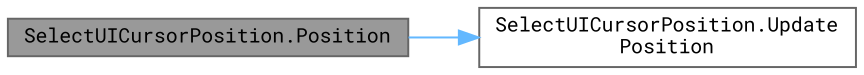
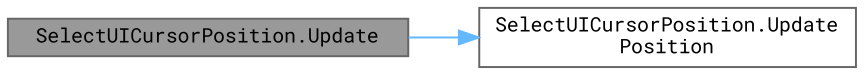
(208, 37) -> (208, 37)
